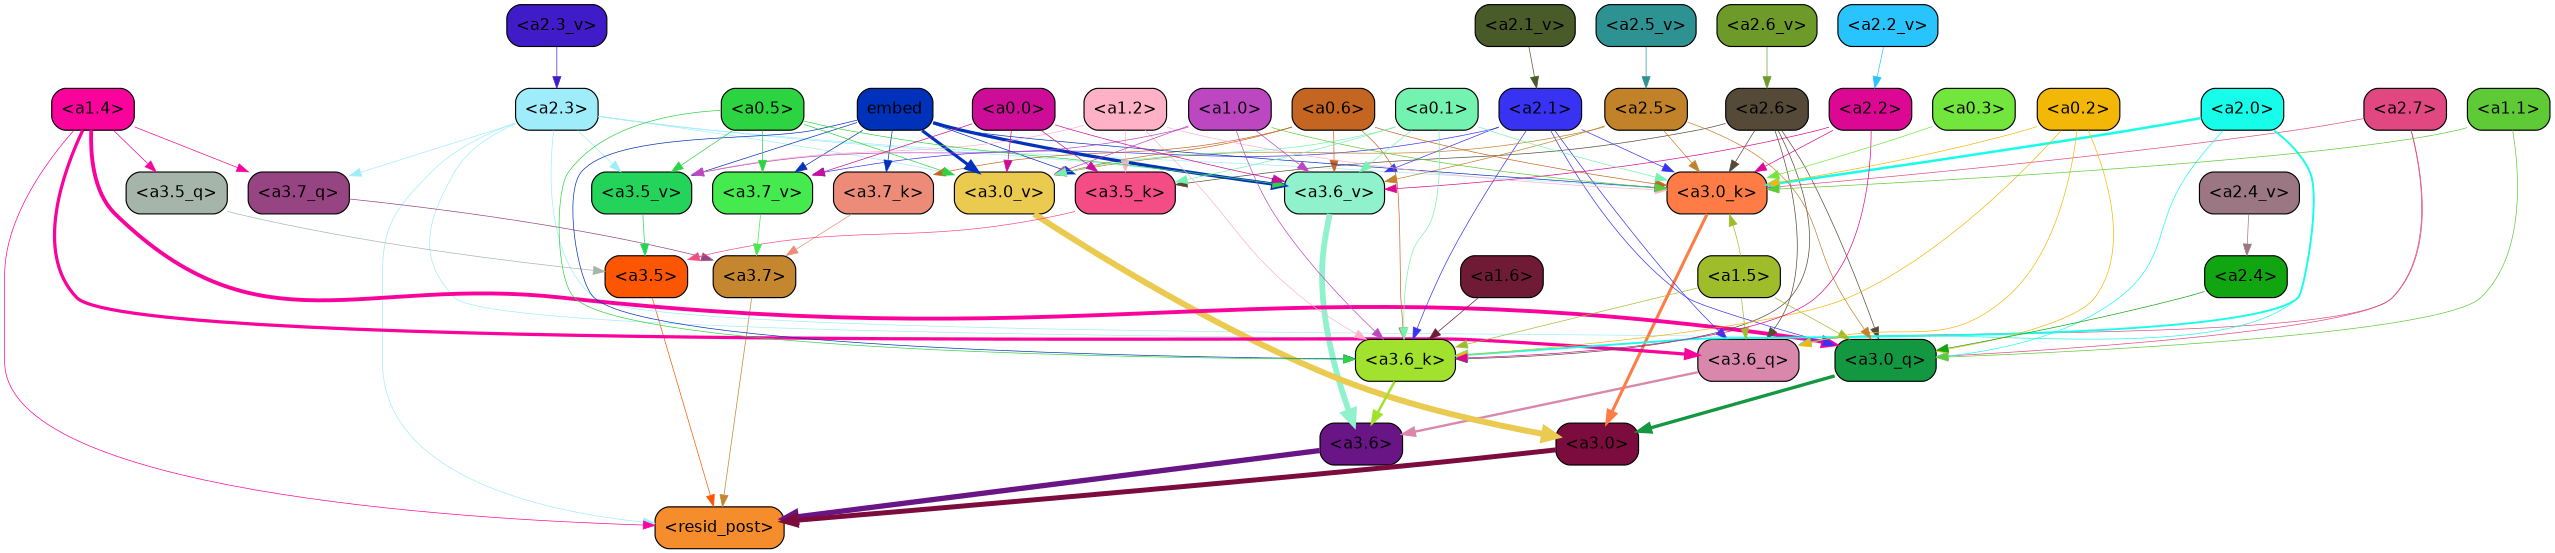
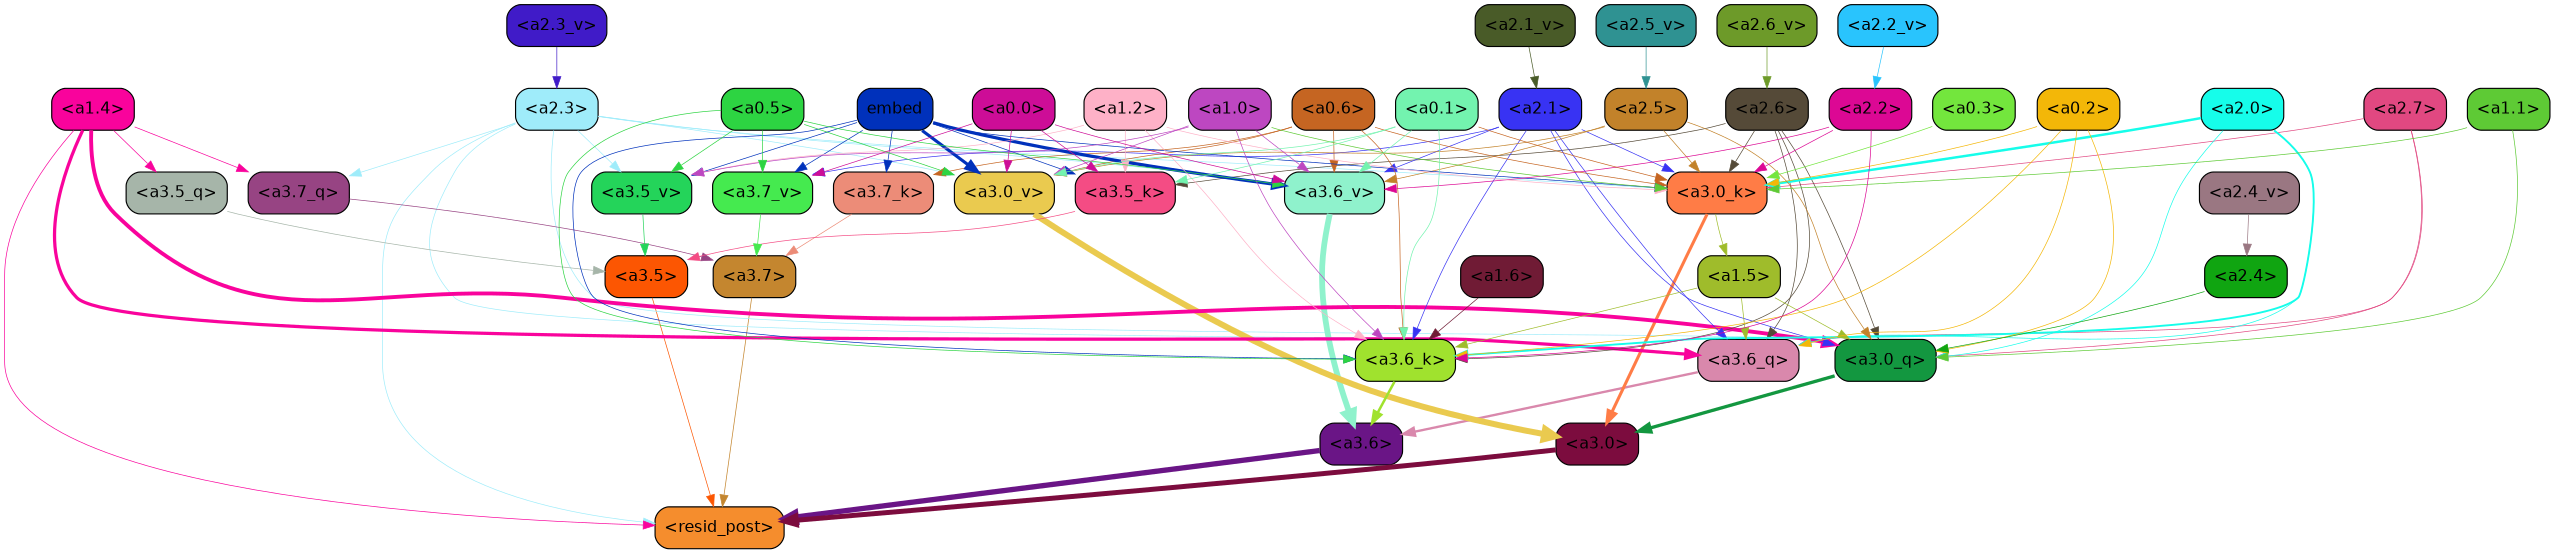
(1584, 159) -> (1584, 159)
(1737, 240) -> (1719, 229)
